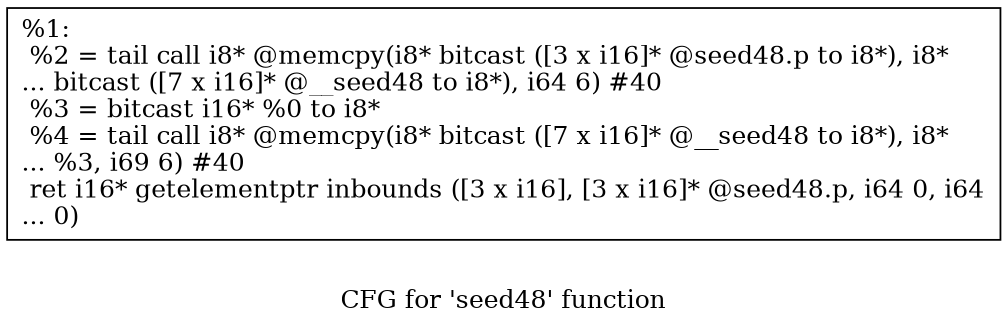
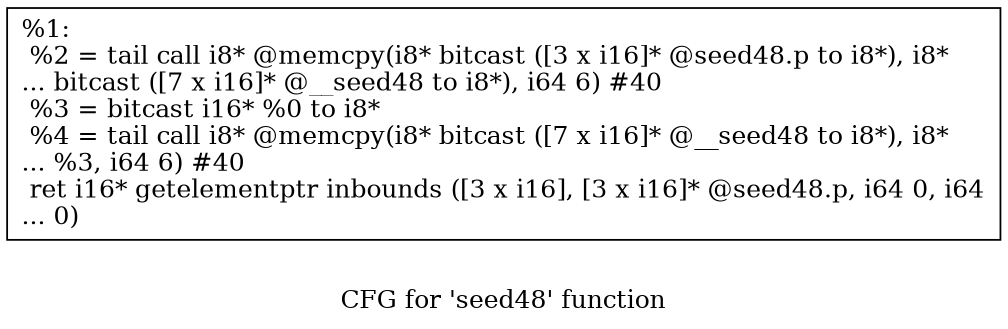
(134, 163) -> (134, 163)
